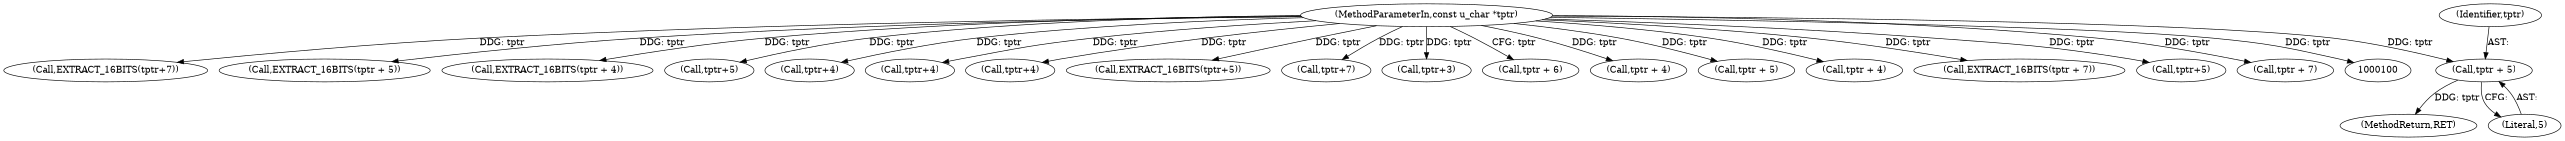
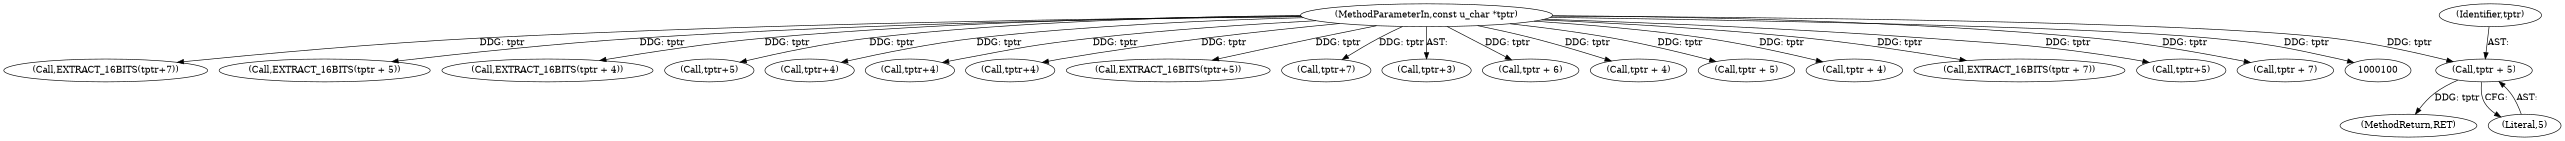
(1449, 43) -> (1439, 43)
(1514, 43) -> (1507, 43)
